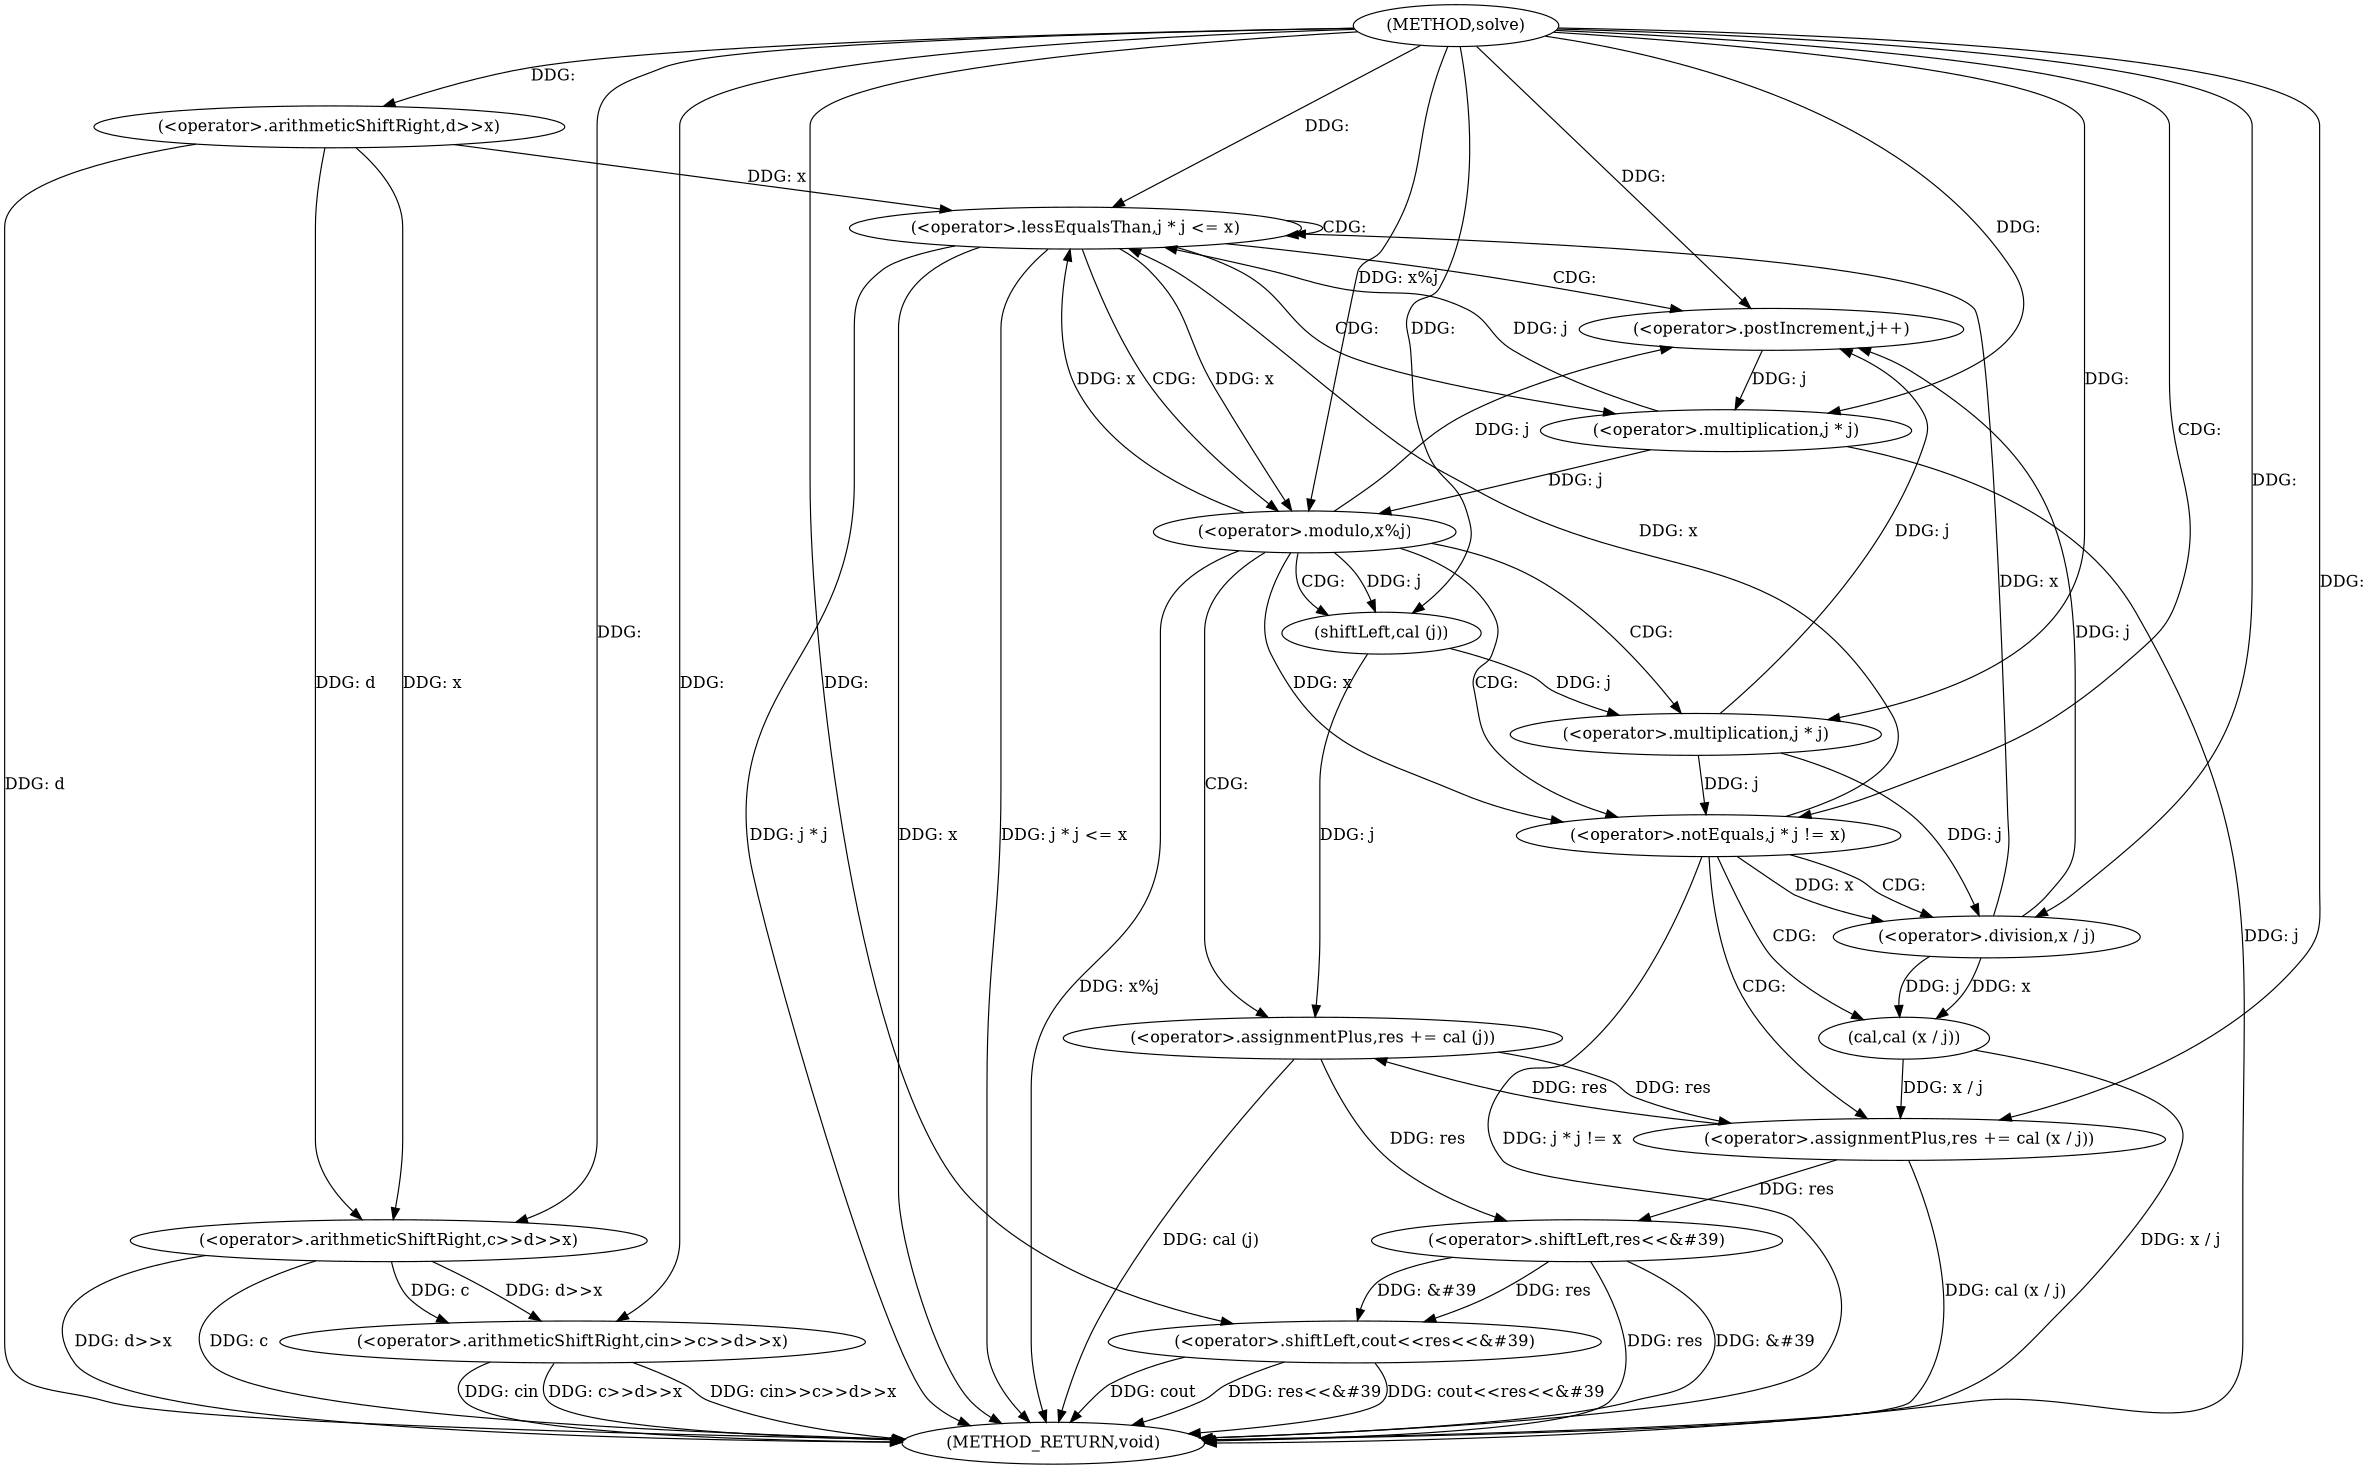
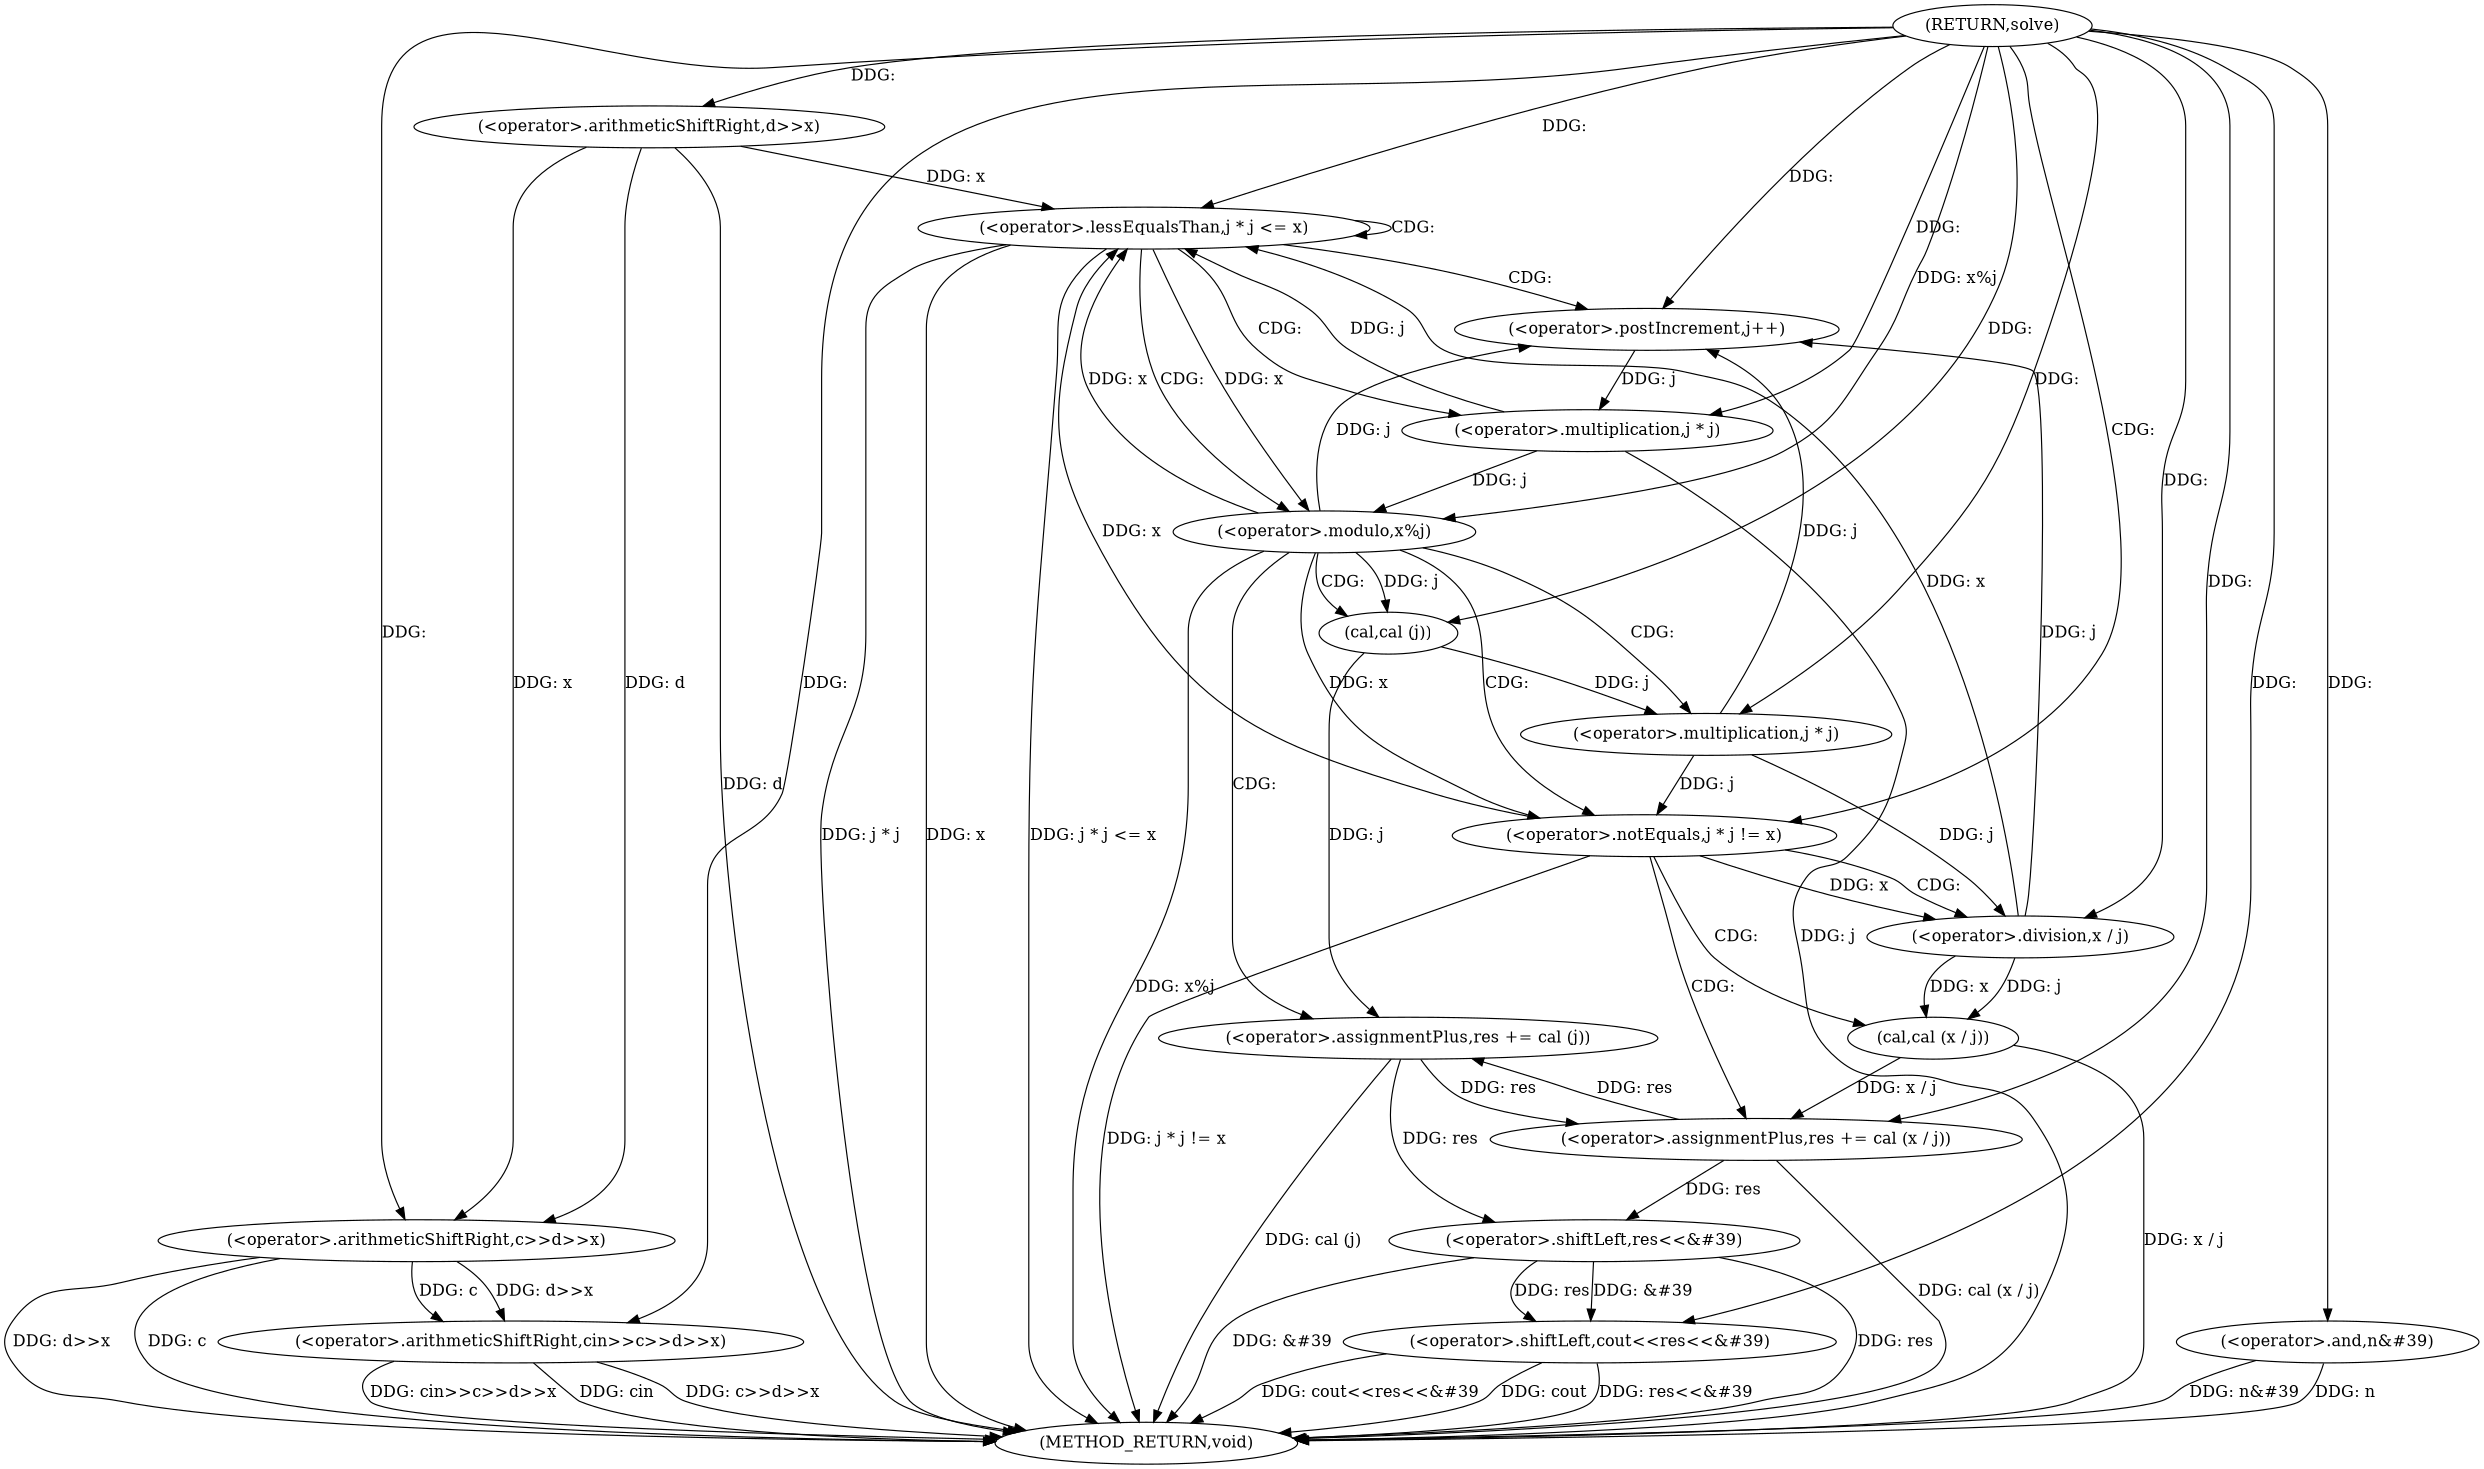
(1456, 26) -> (1992, 26)
(1382, 633) -> (1388, 633)
none -> (2328, 1342)
